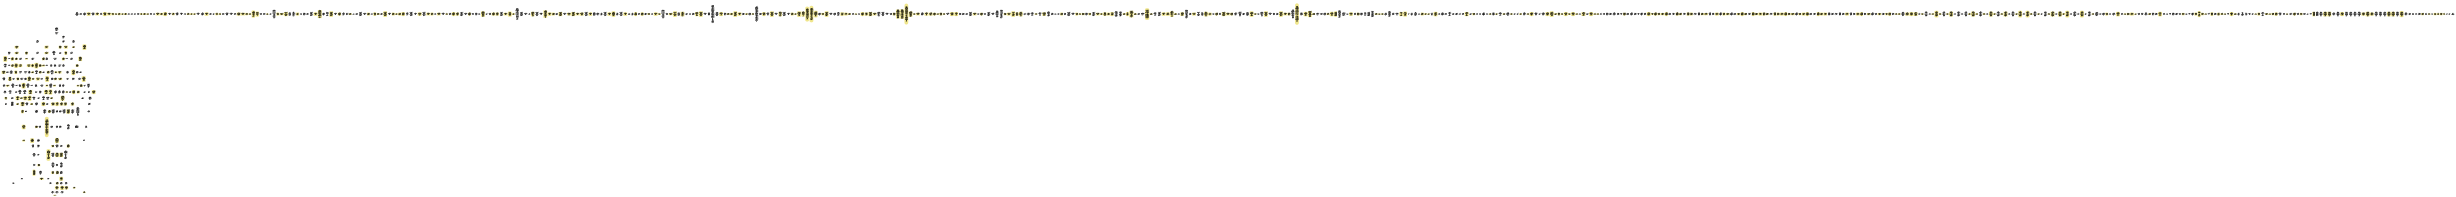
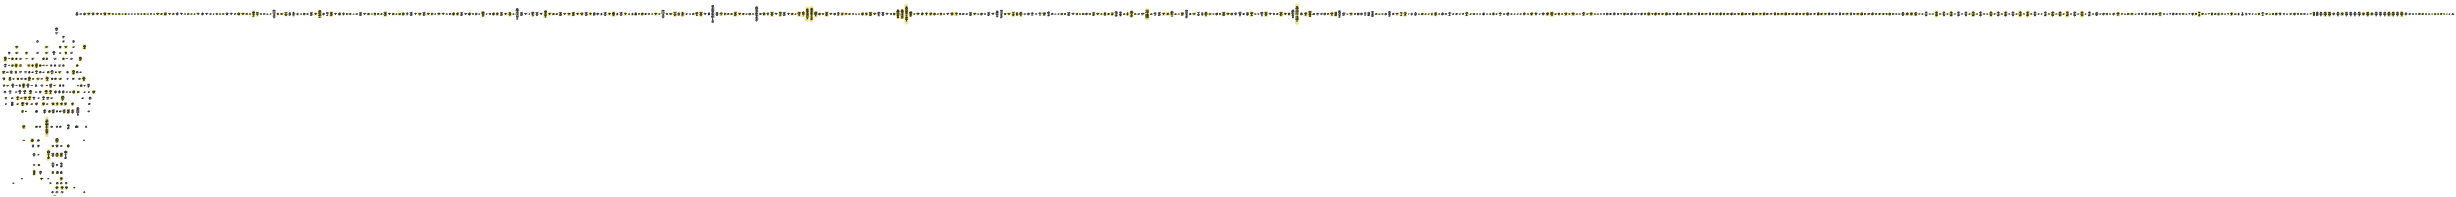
(207, 14) -> (207, 14)
